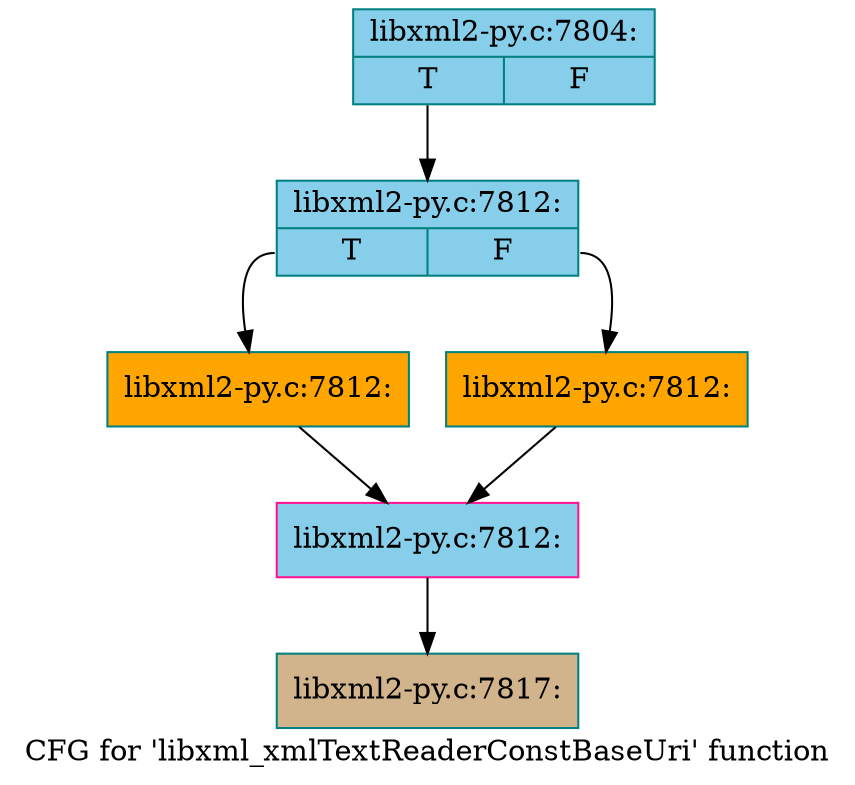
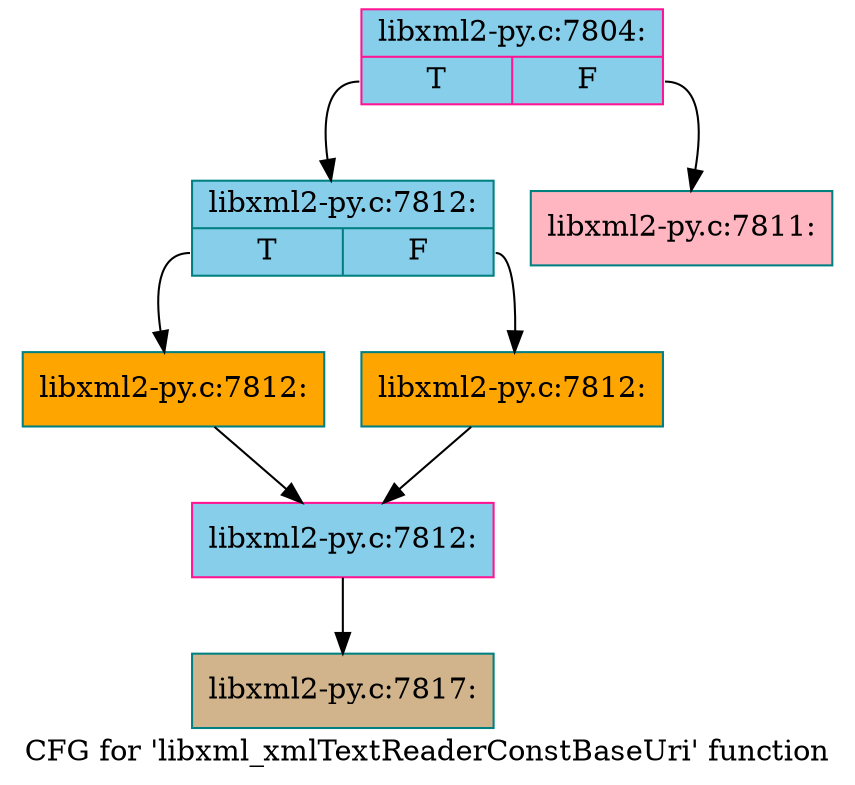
(504, 57) -> (512, 57)
none -> (682, 228)
